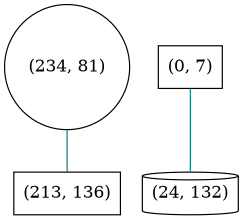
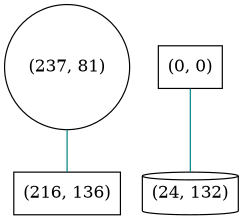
(67, 67) -> (67, 67)
(190, 67) -> (190, 67)
(67, 193) -> (67, 193)
